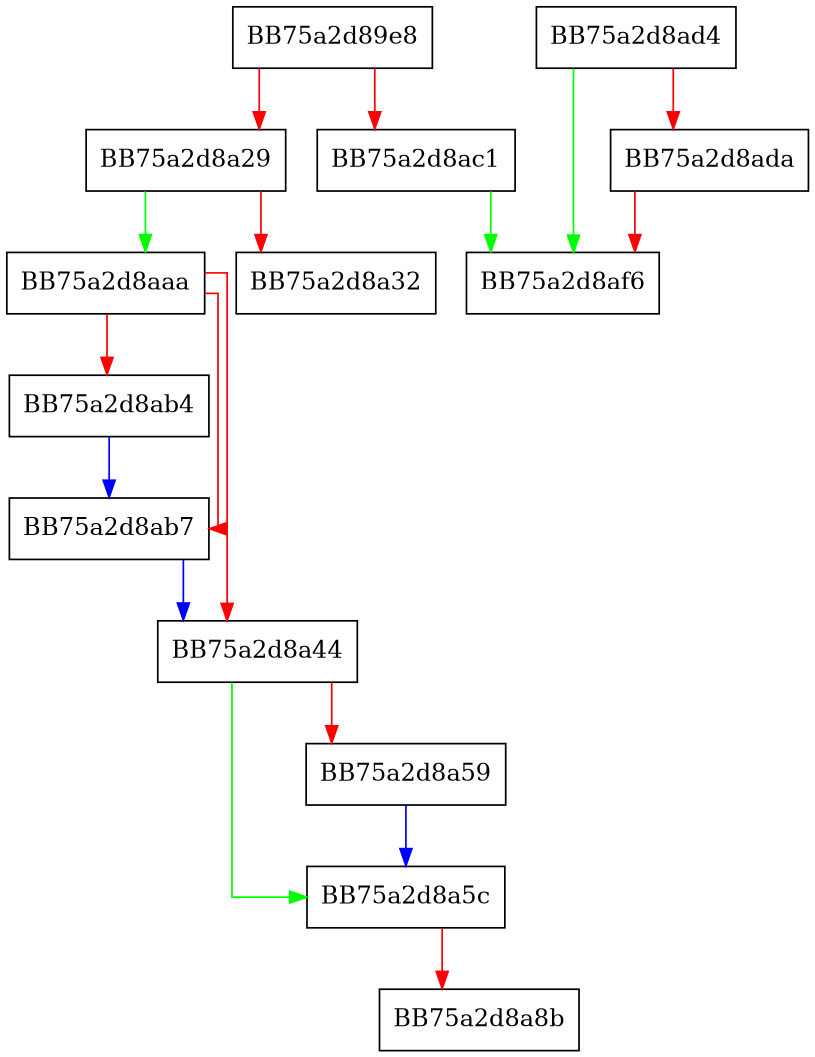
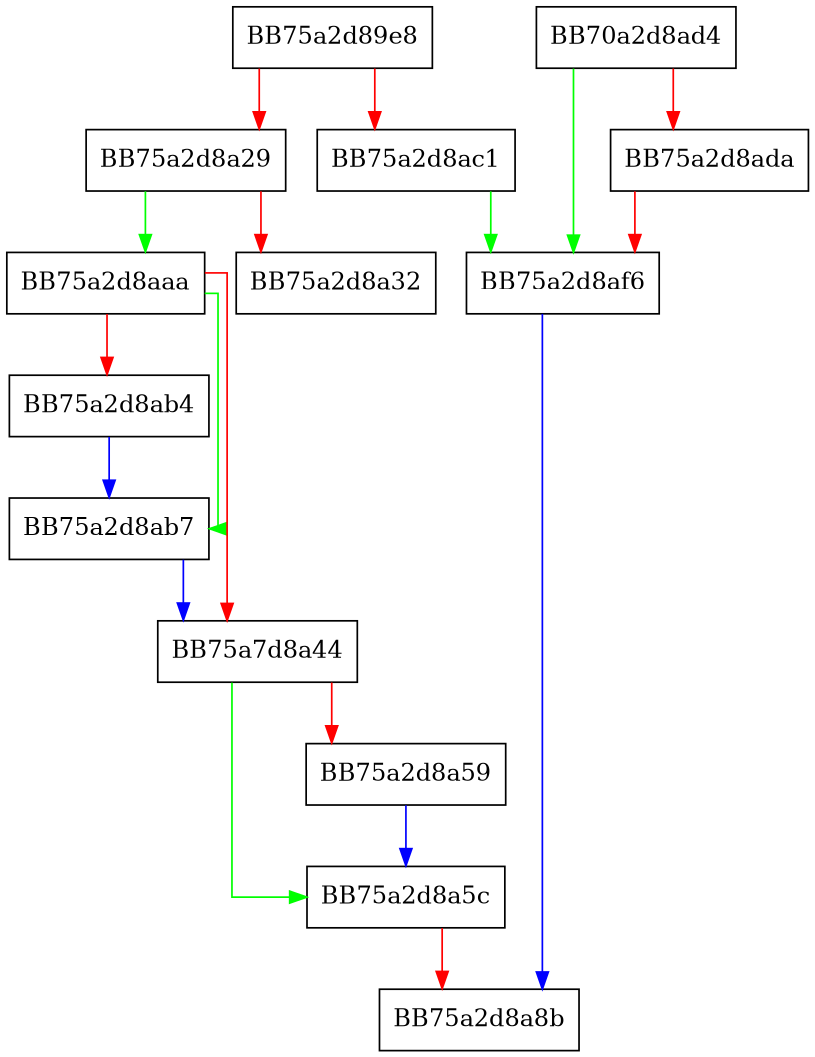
(636, 38) -> (636, 38)
(218, 405) -> (218, 405)
none -> (542, 643)
(258, 652) -> (258, 652)
